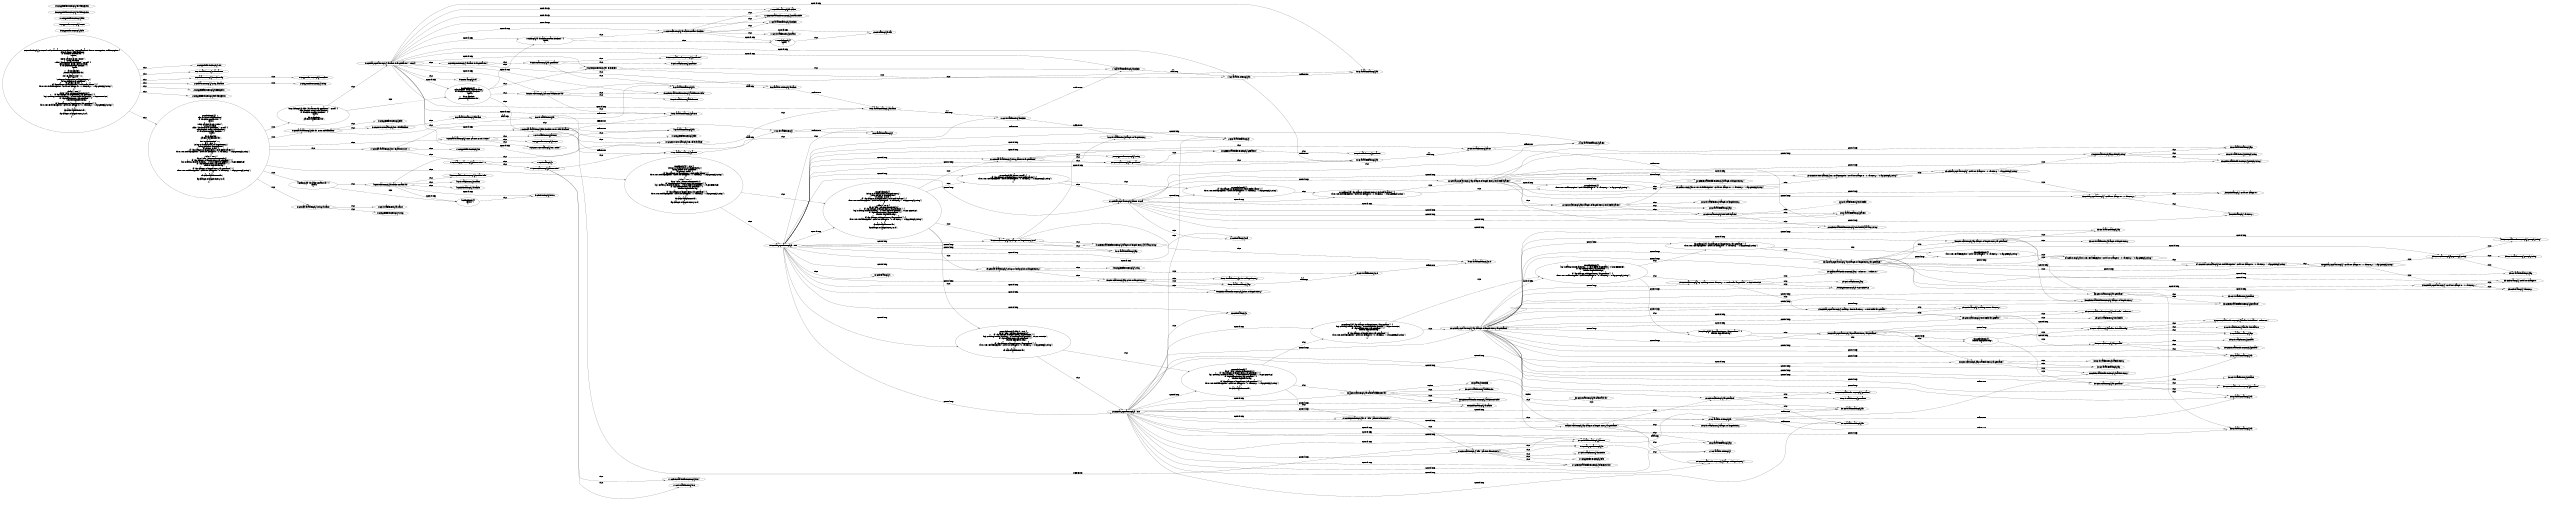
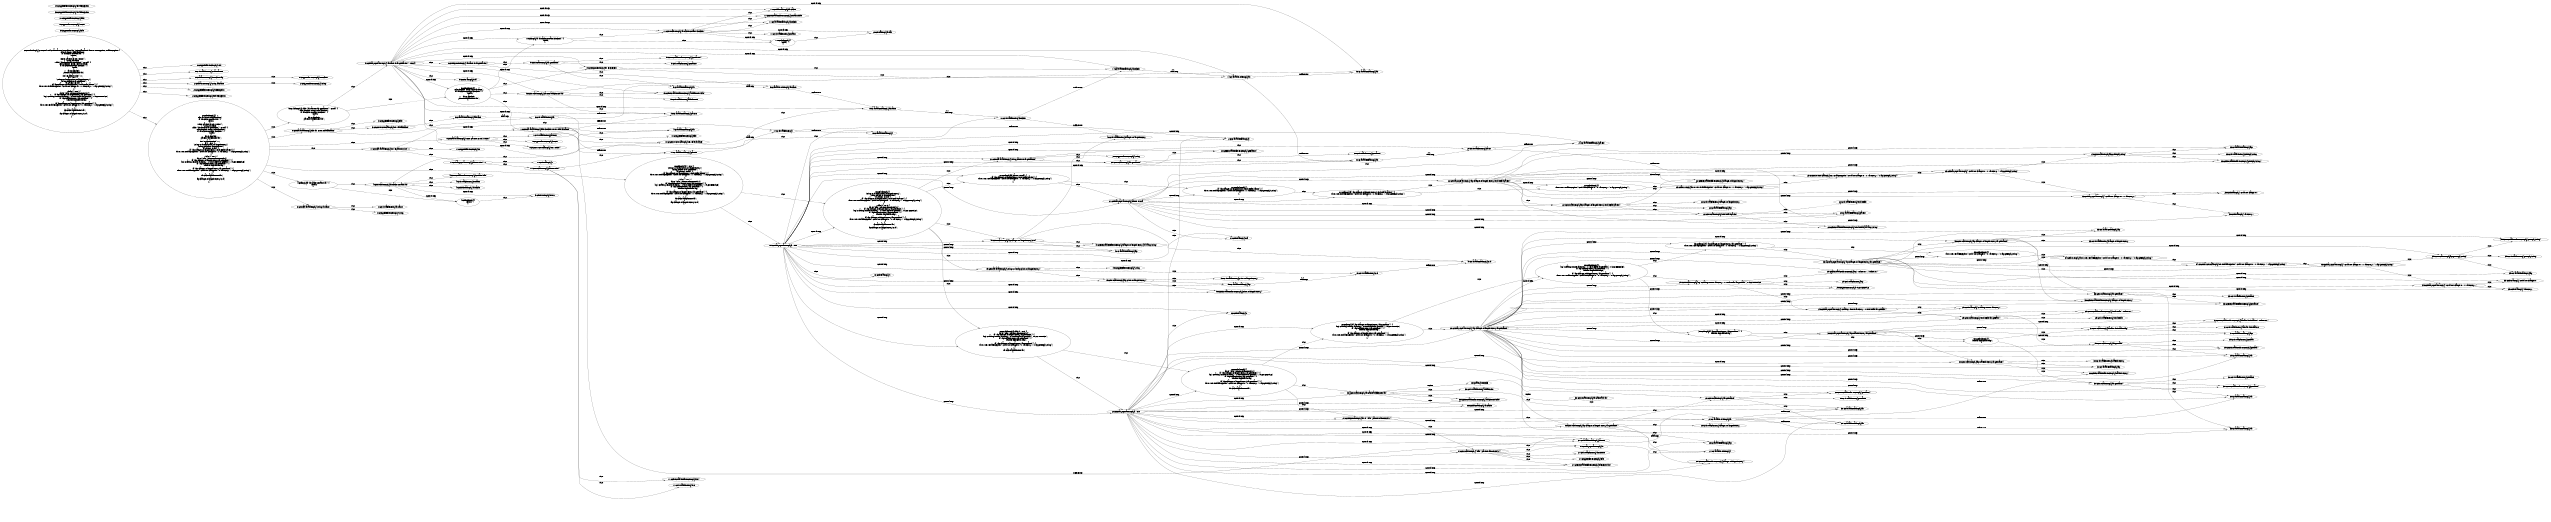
(1305, 152) -> (1246, 157)
